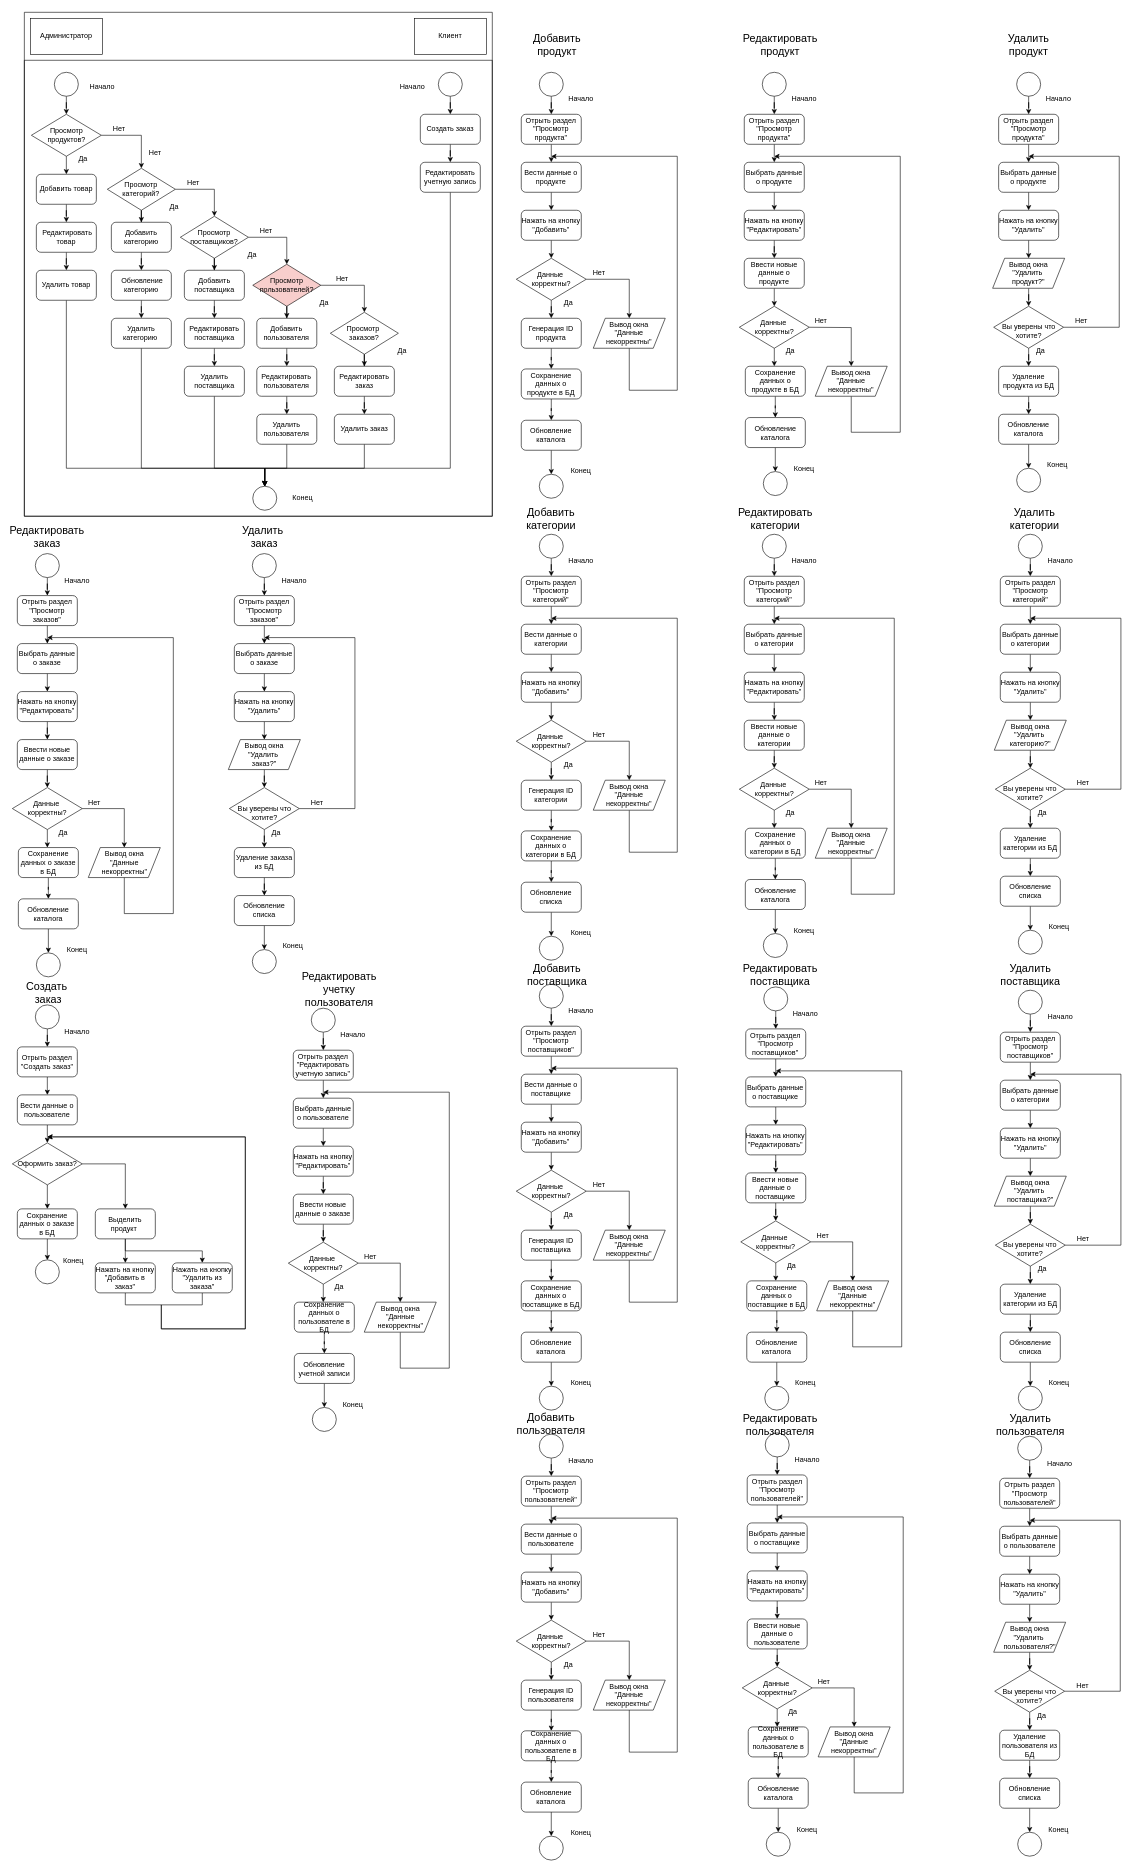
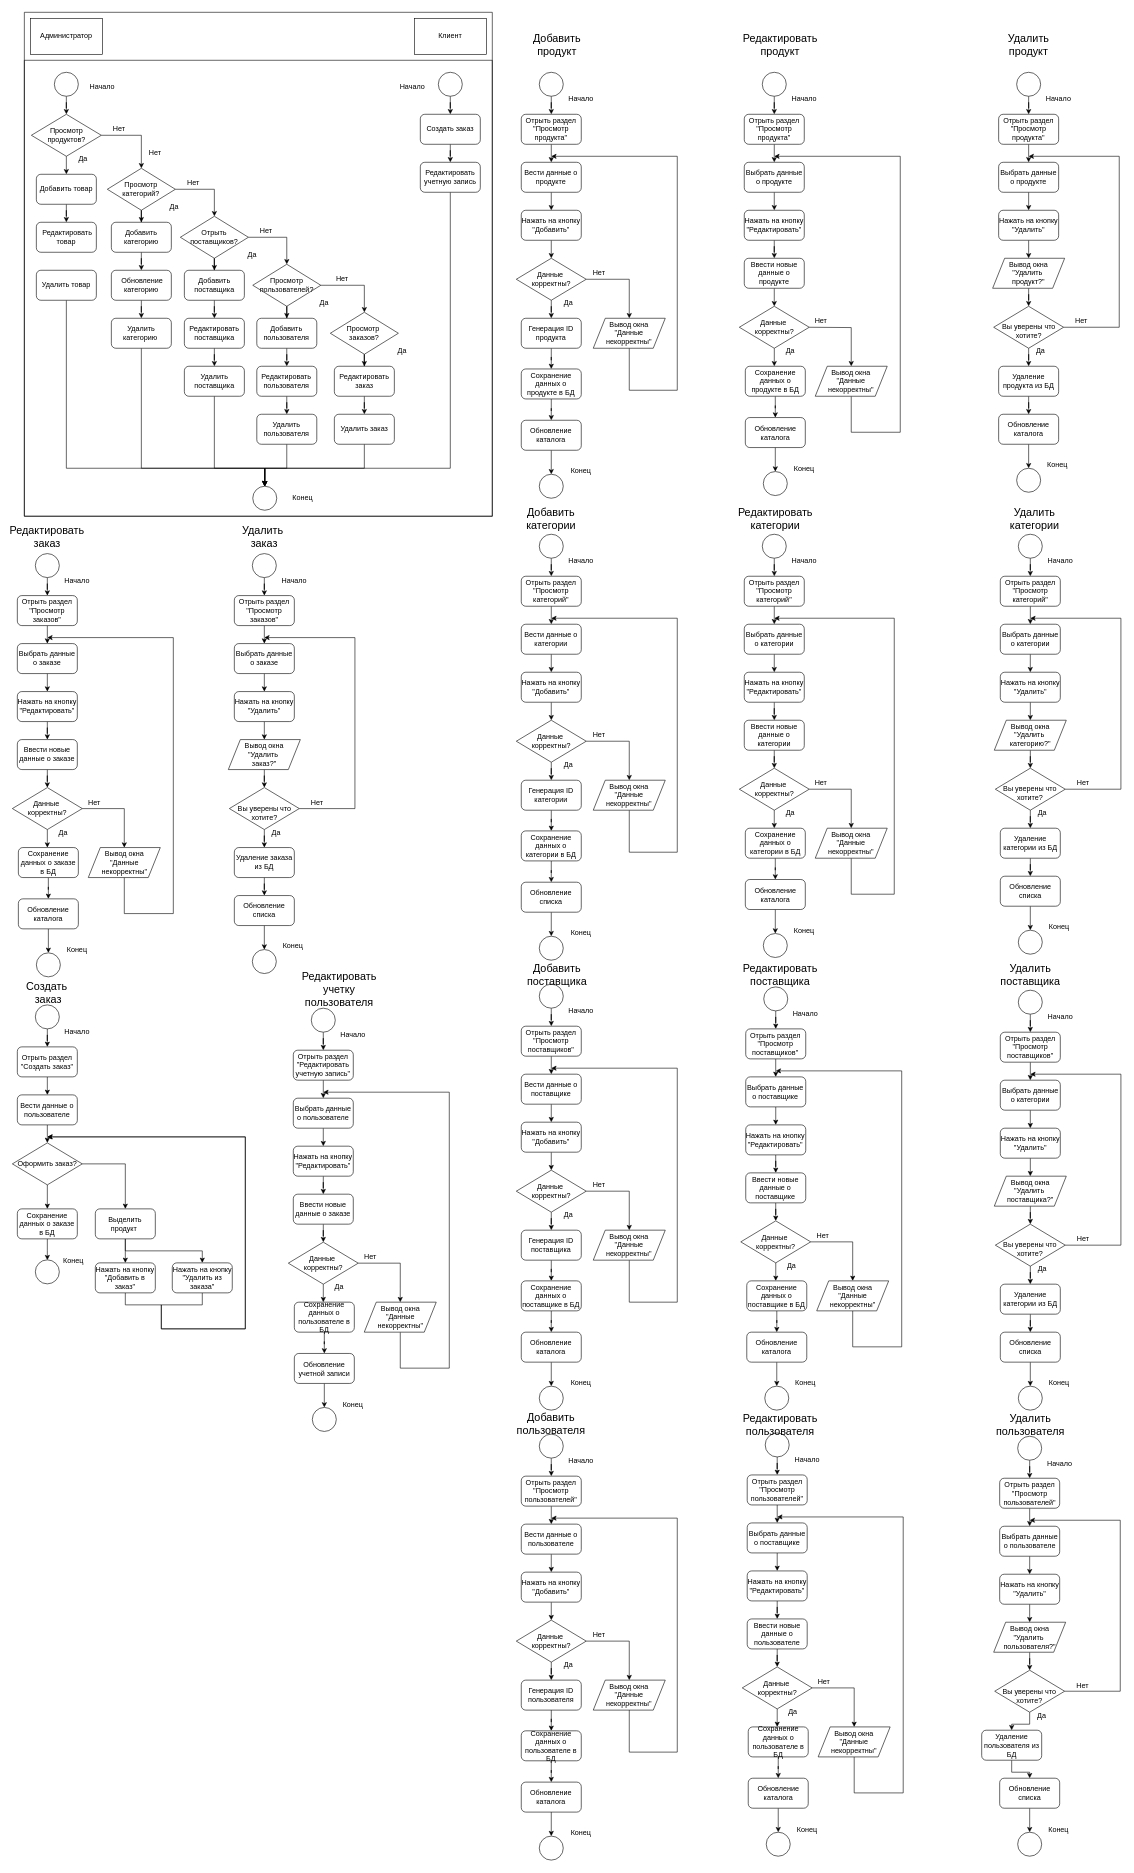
(214, 237) -> (214, 237)
(66, 263) -> none
(287, 285) -> (287, 285)
(1030, 1745) -> (1012, 1745)
